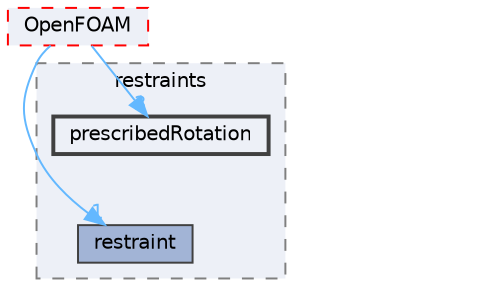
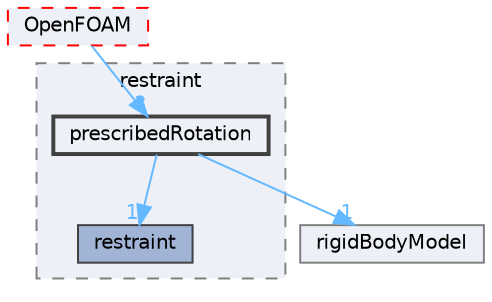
(161, 82) -> (161, 82)
(25, 117) -> (150, 180)
none -> (392, 244)
